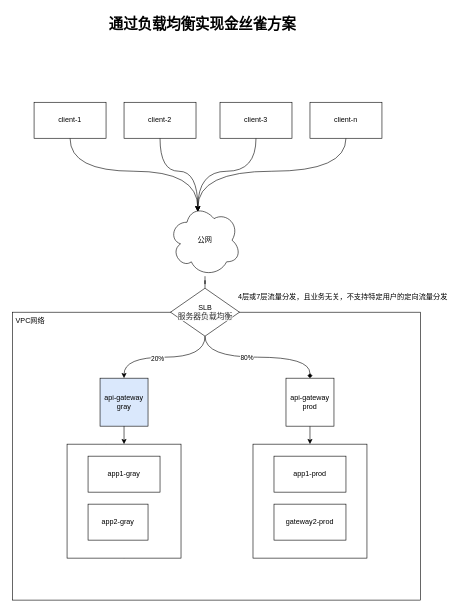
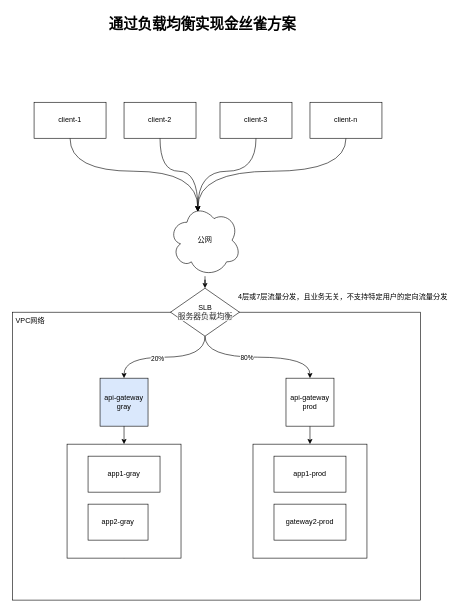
(205, 281) -> (205, 281)
(310, 372) -> (310, 372)
